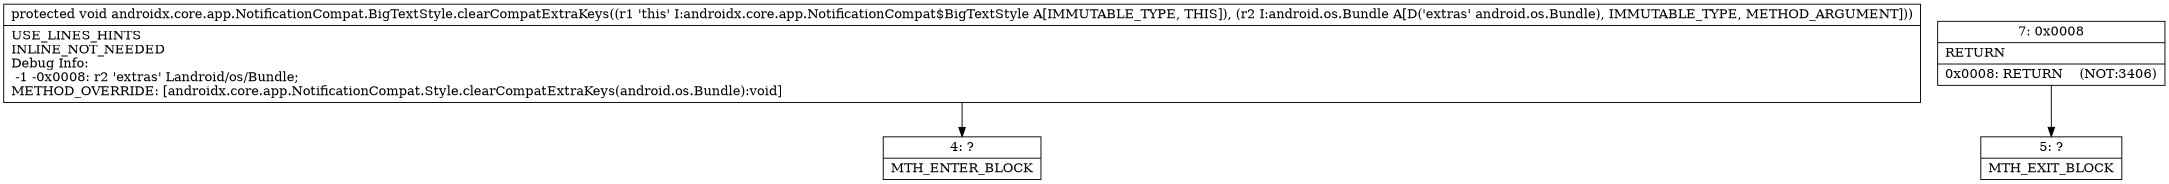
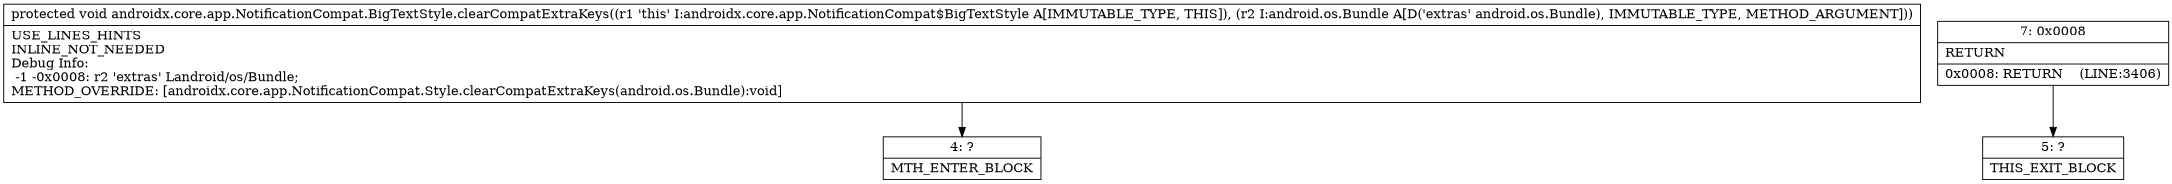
(2051, 74) -> (2053, 74)
(2051, 168) -> (2053, 168)
